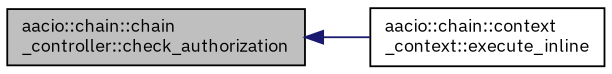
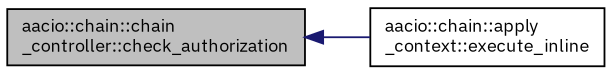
(487, 37) -> (487, 37)
